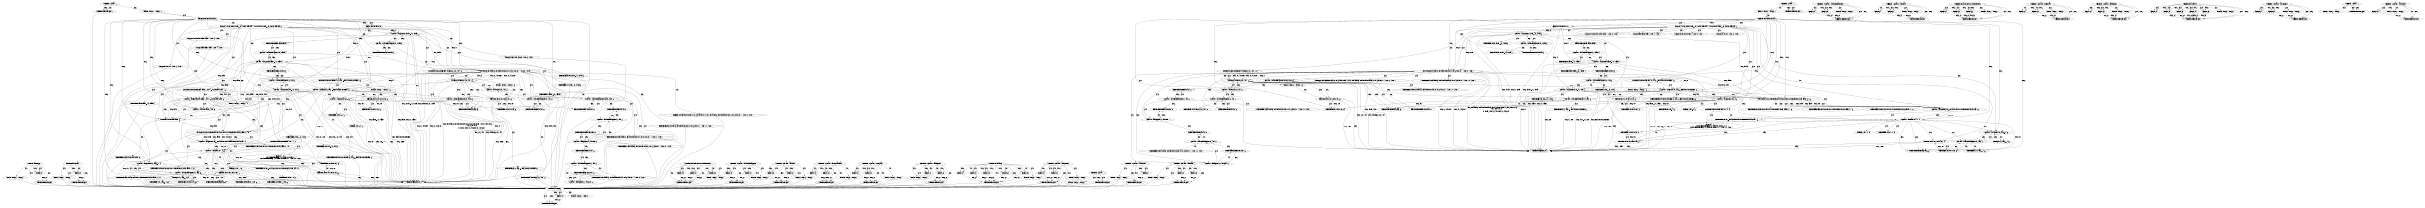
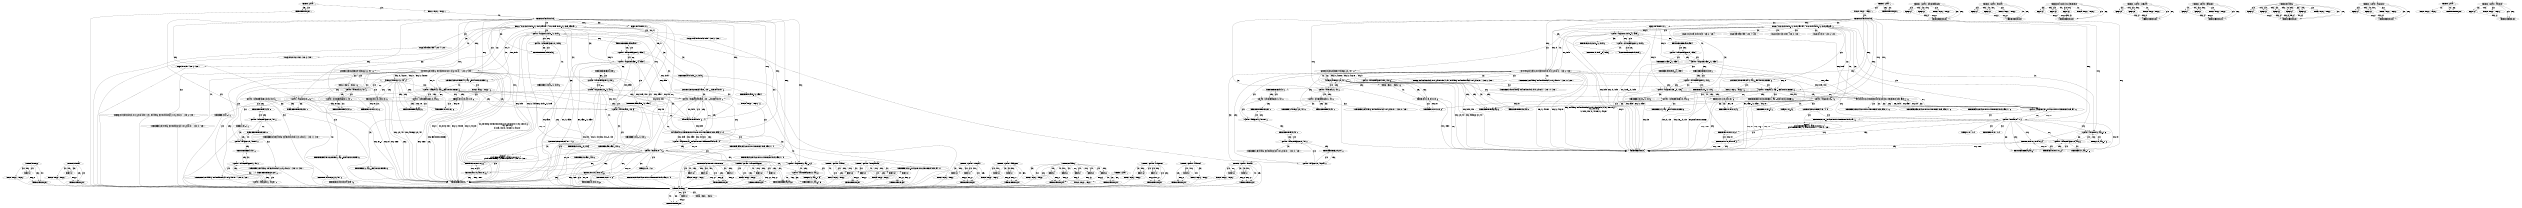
none -> (618, 128)
(141, 135) -> none
none -> (625, 146)
